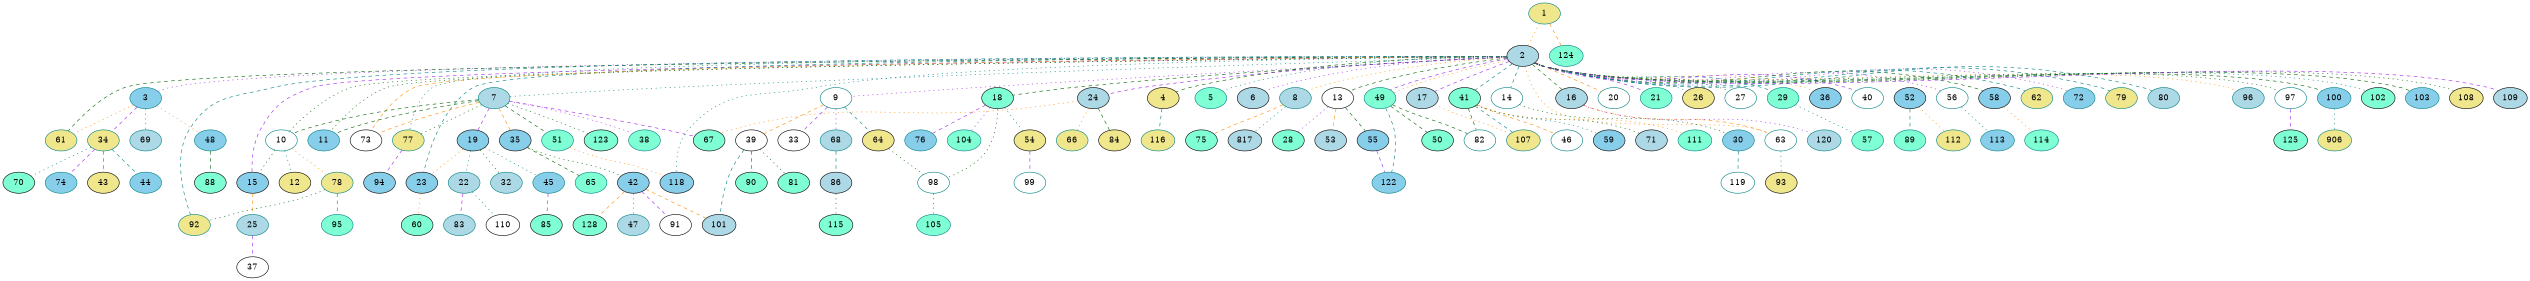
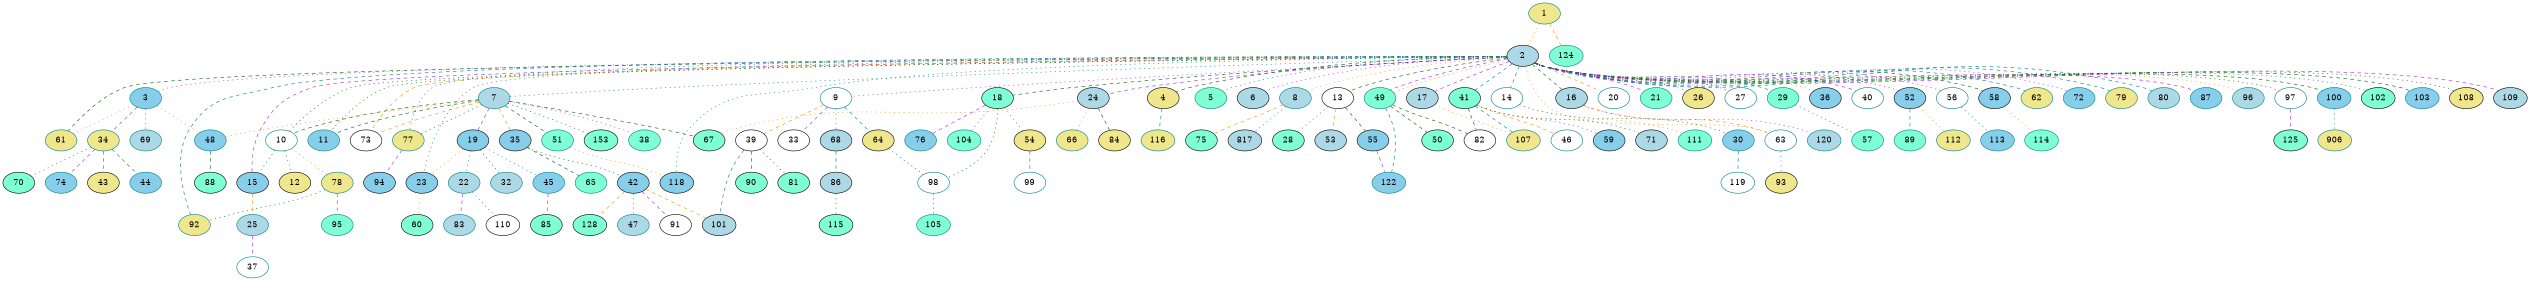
(939, 62) -> (939, 62)
none -> (1716, 77)
none -> (2206, 98)
(602, 118) -> (602, 118)
none -> (320, 121)
(601, 140) -> (601, 140)
(836, 140) -> (836, 140)
(1480, 140) -> (1480, 140)
(253, 267) -> (253, 267)
